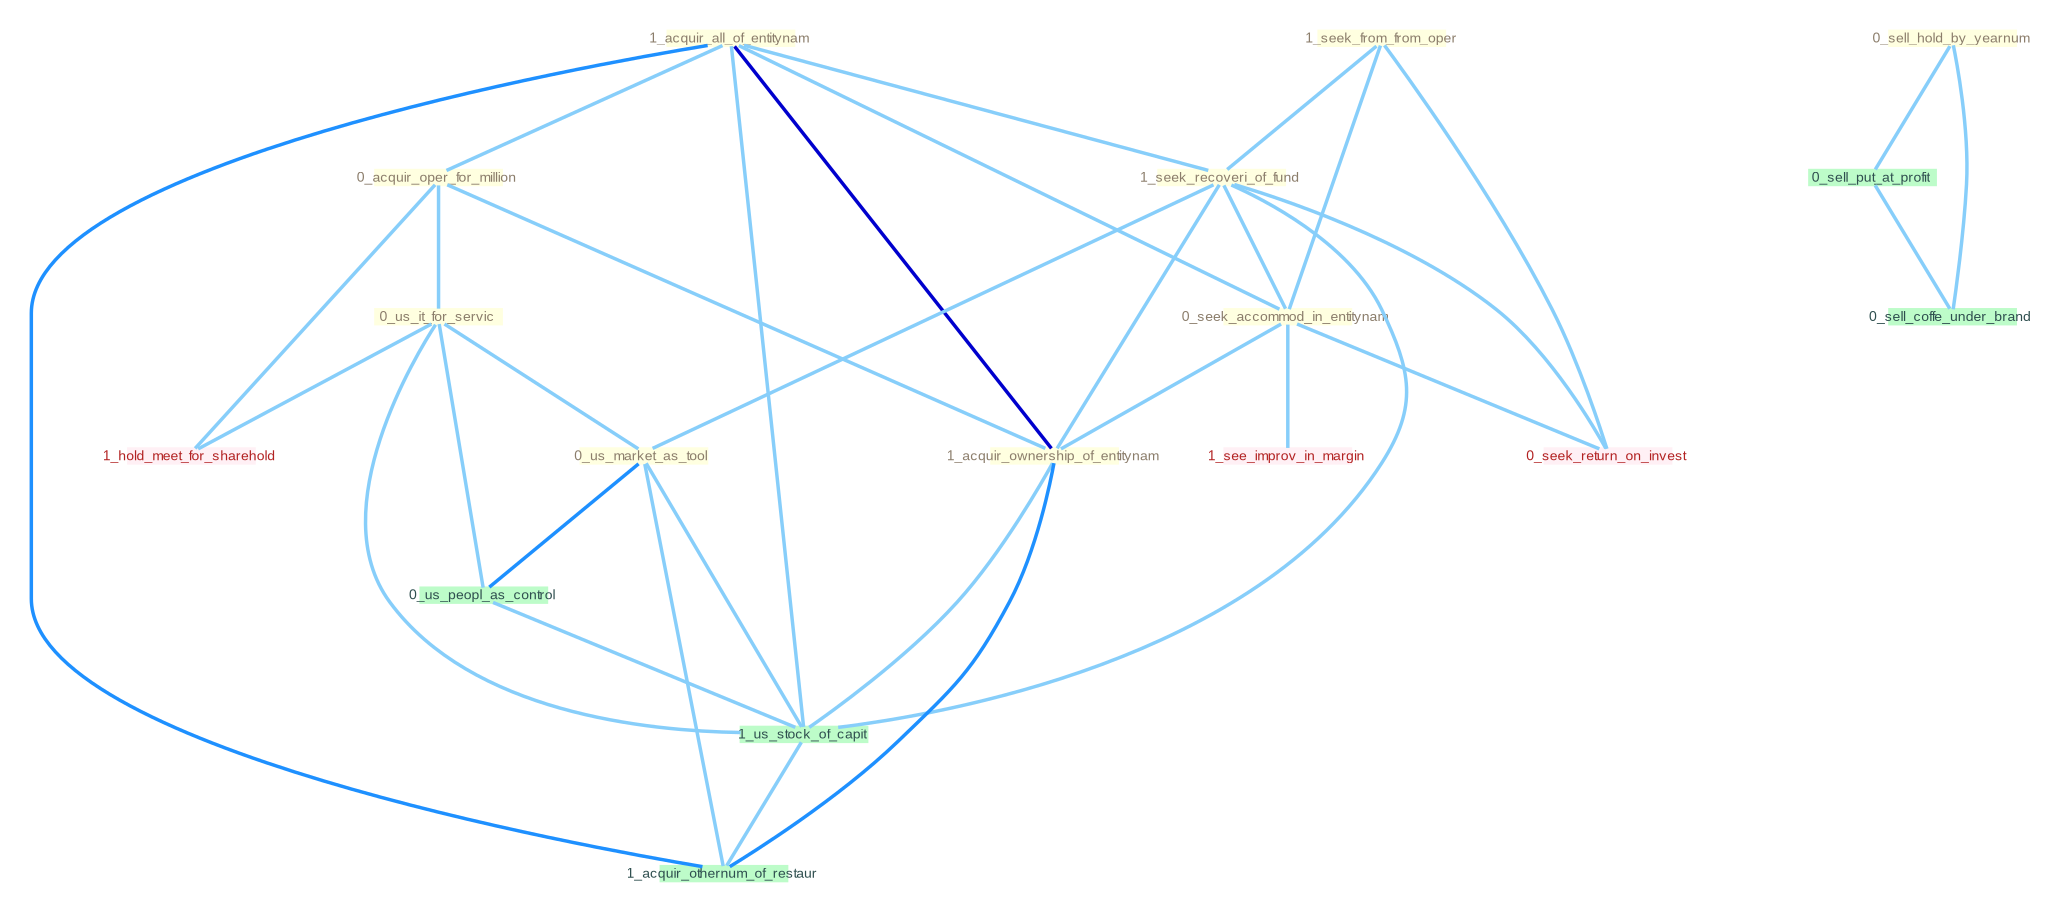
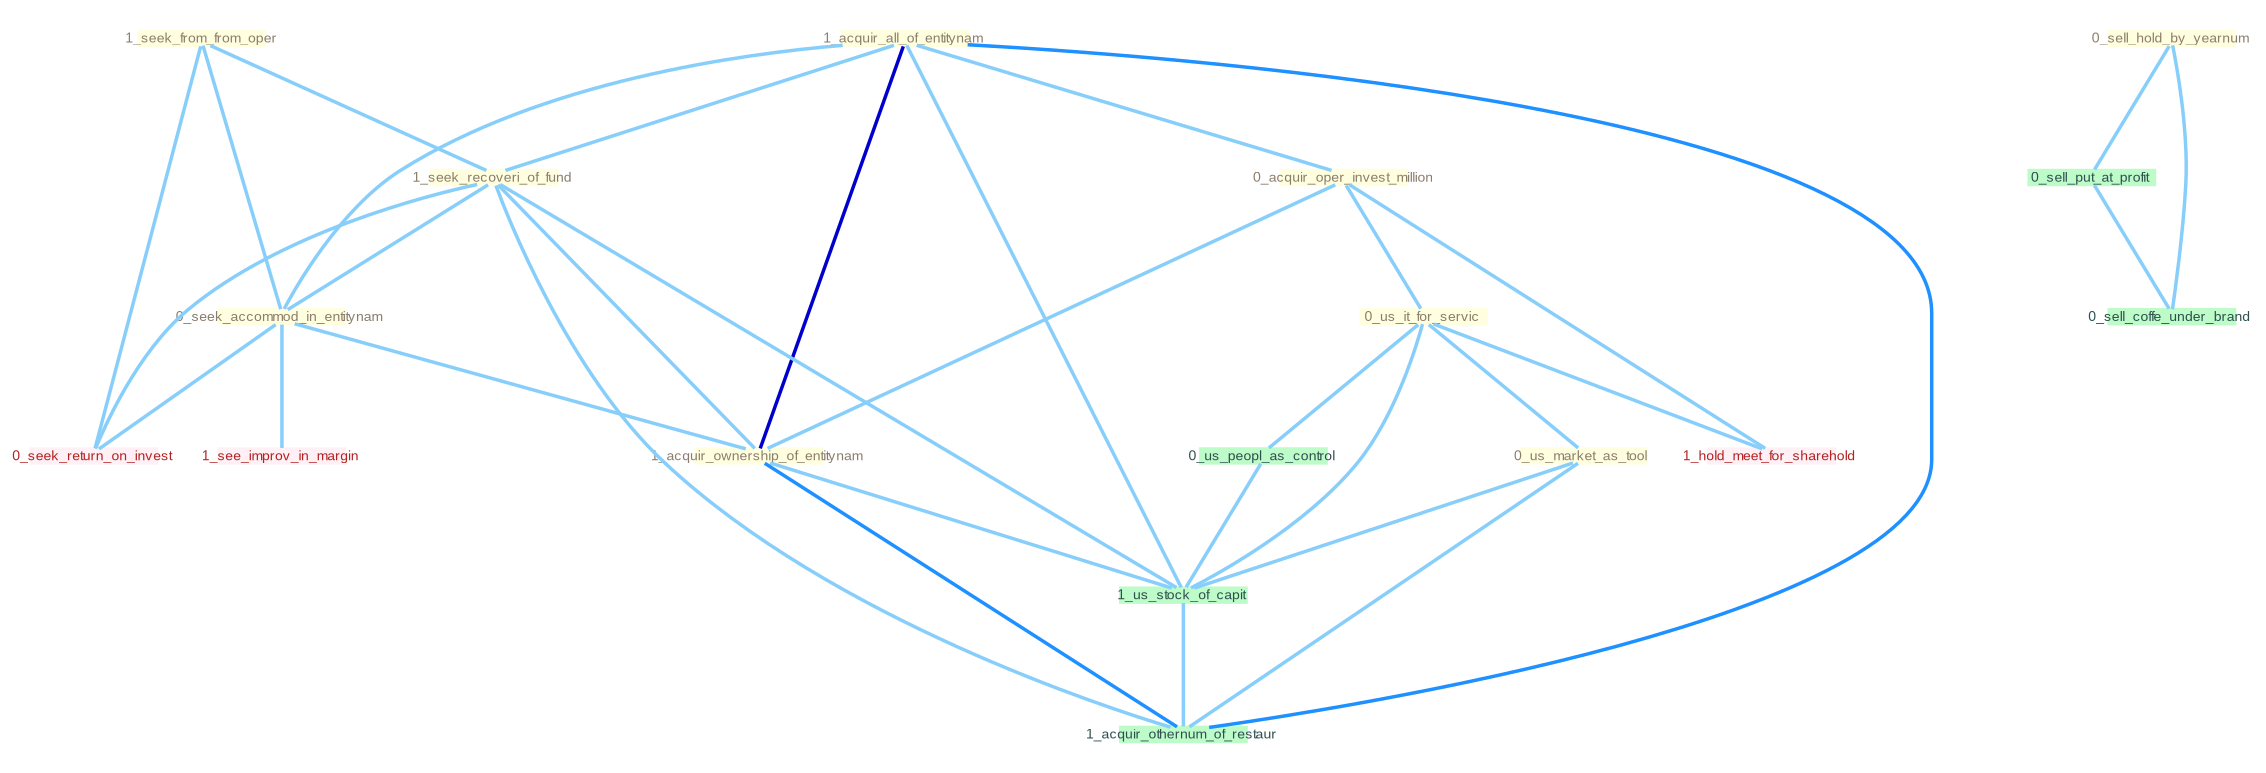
(439, 178) -> (1343, 178)
(919, 323) -> (763, 539)
(564, 525) -> none
